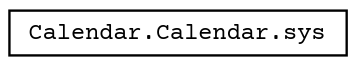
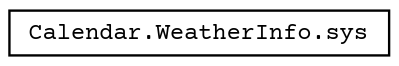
(178, 33) -> (199, 33)
